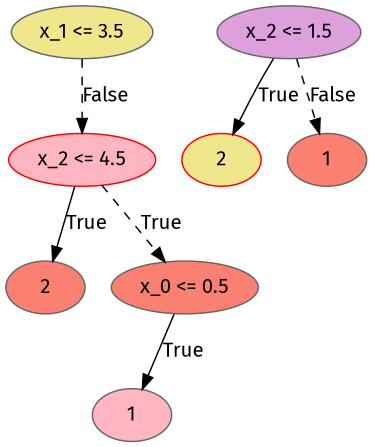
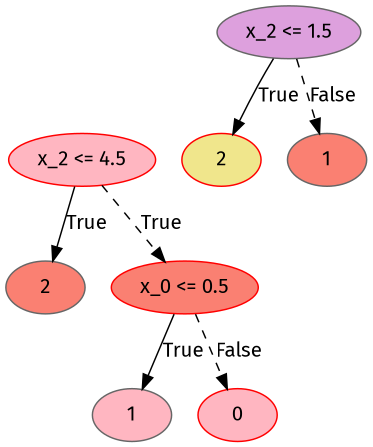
(82, 32) -> none
(185, 287) -> (185, 287)
none -> (238, 415)
